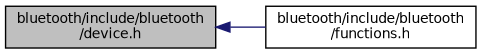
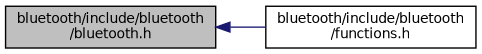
(111, 27) -> (111, 27)
